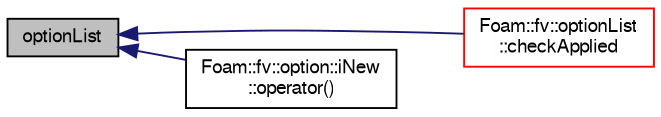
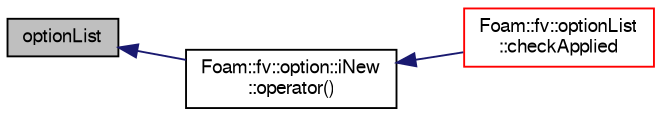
(301, 31) -> (439, 56)
